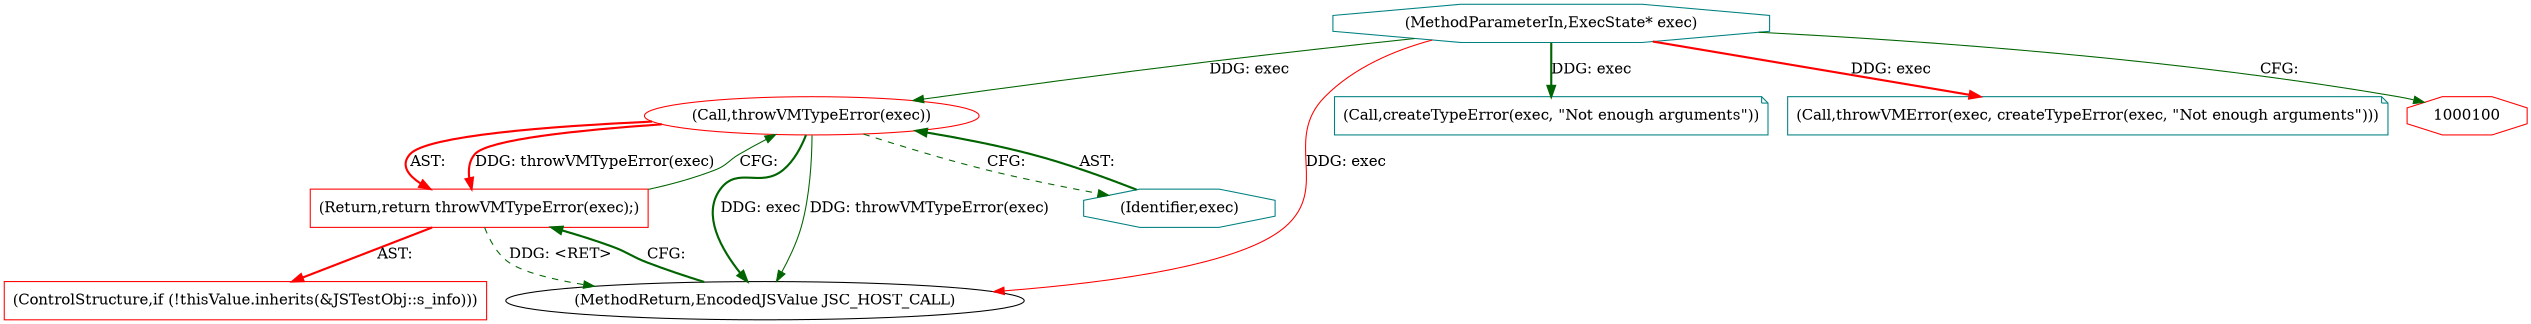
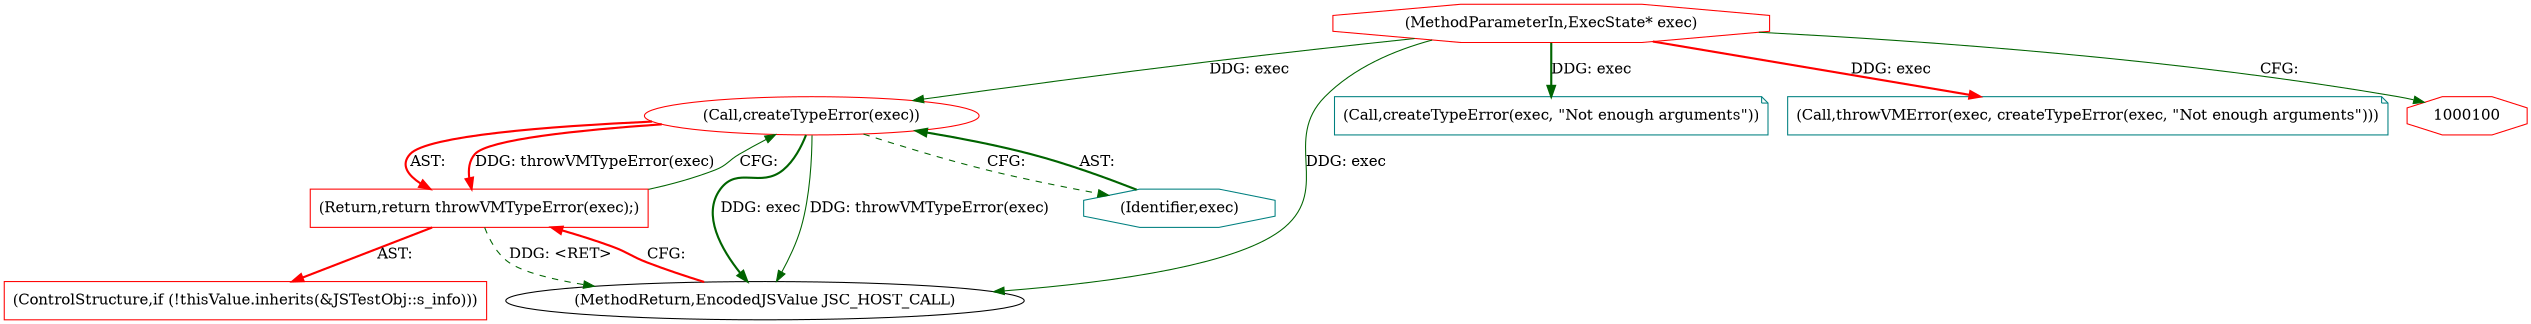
(1551, 23) -> (1551, 23)
(812, 116) -> (812, 116)
(1274, 234) -> (1274, 234)
(633, 256) -> (633, 256)
